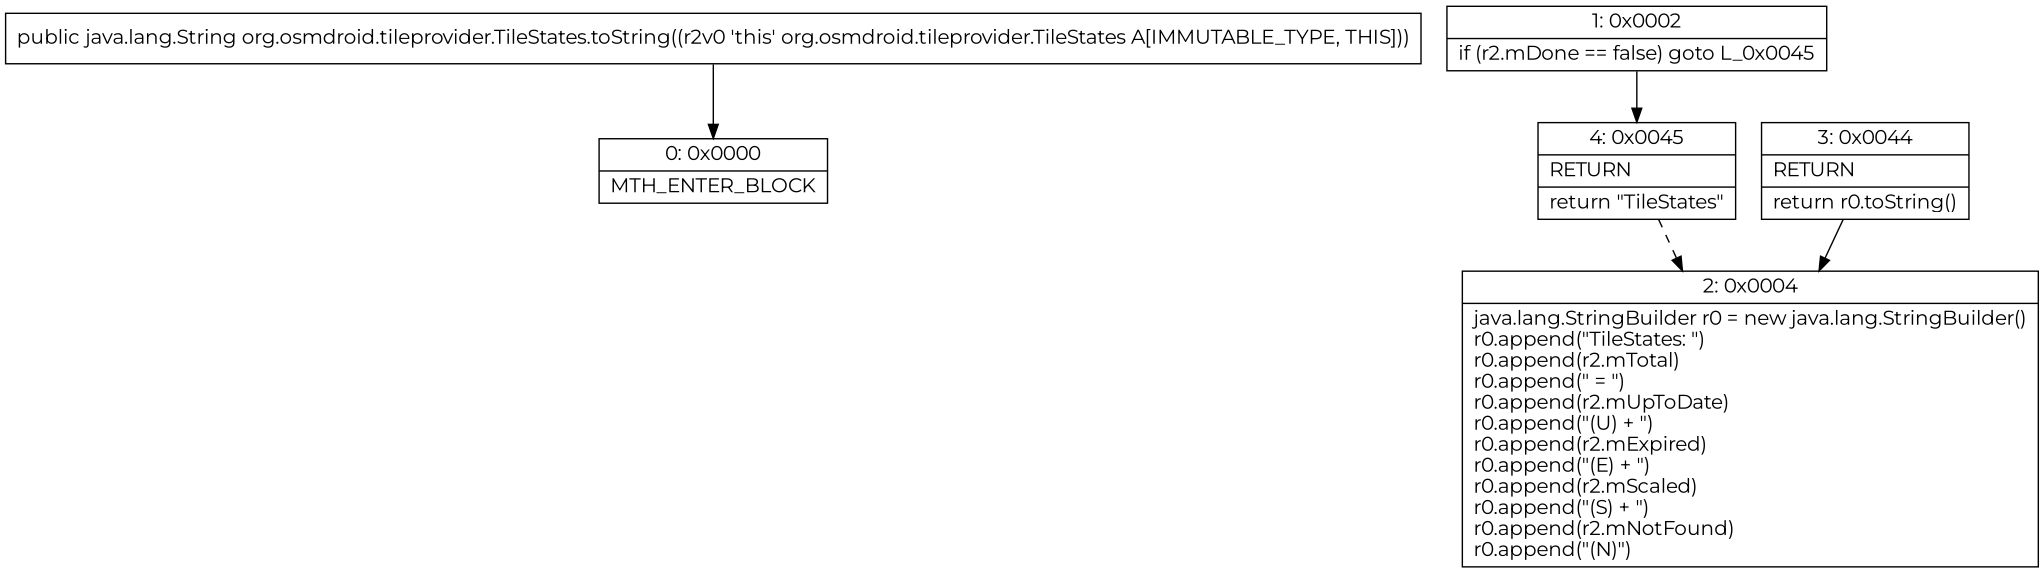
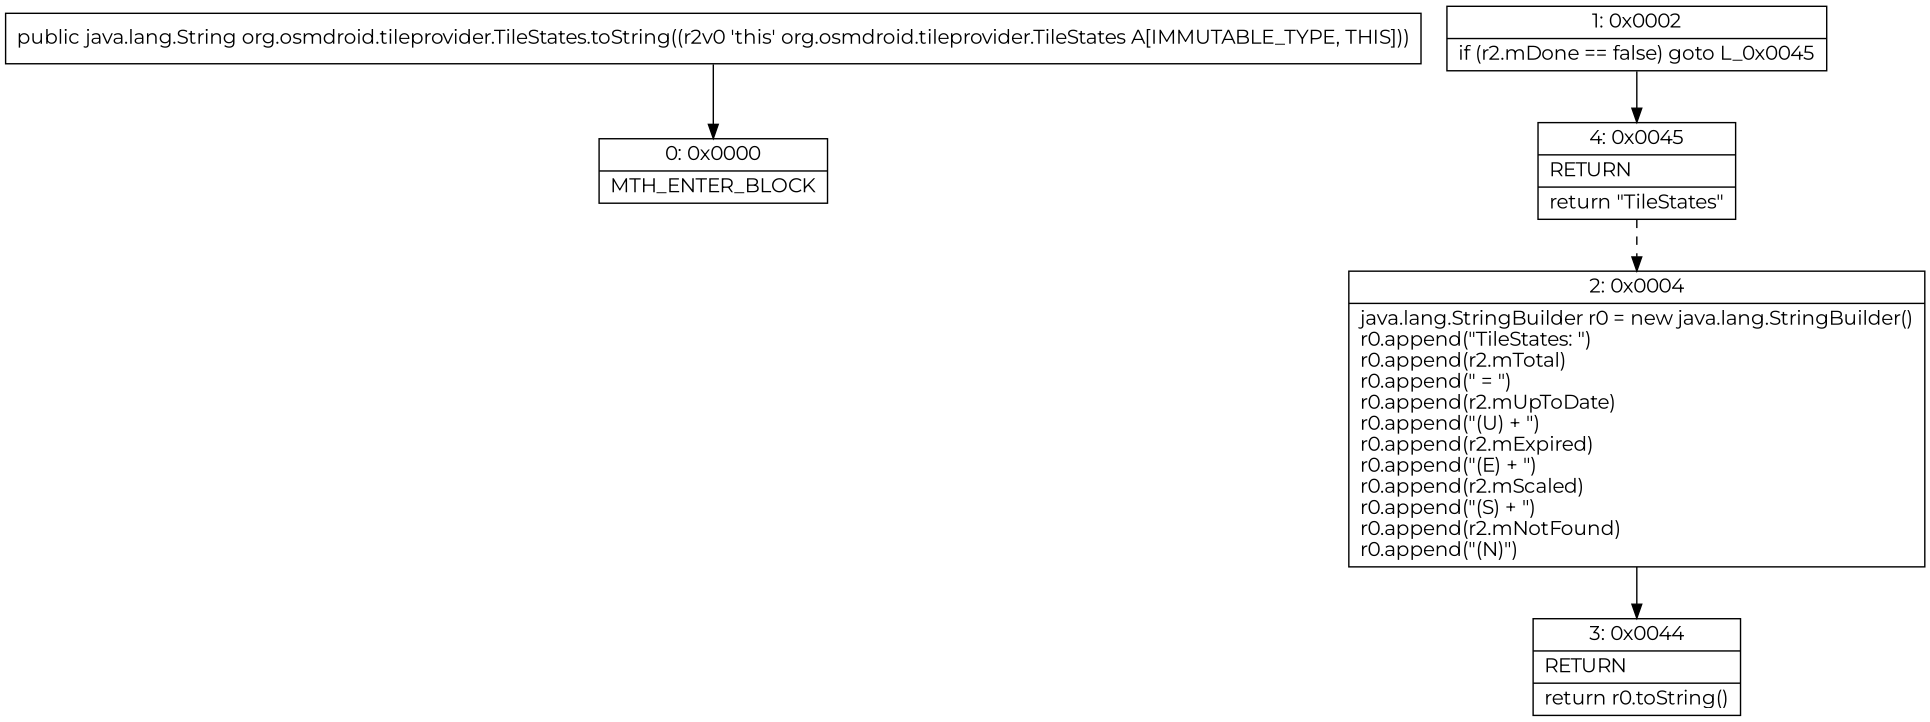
(1834, 239) -> (1637, 586)
